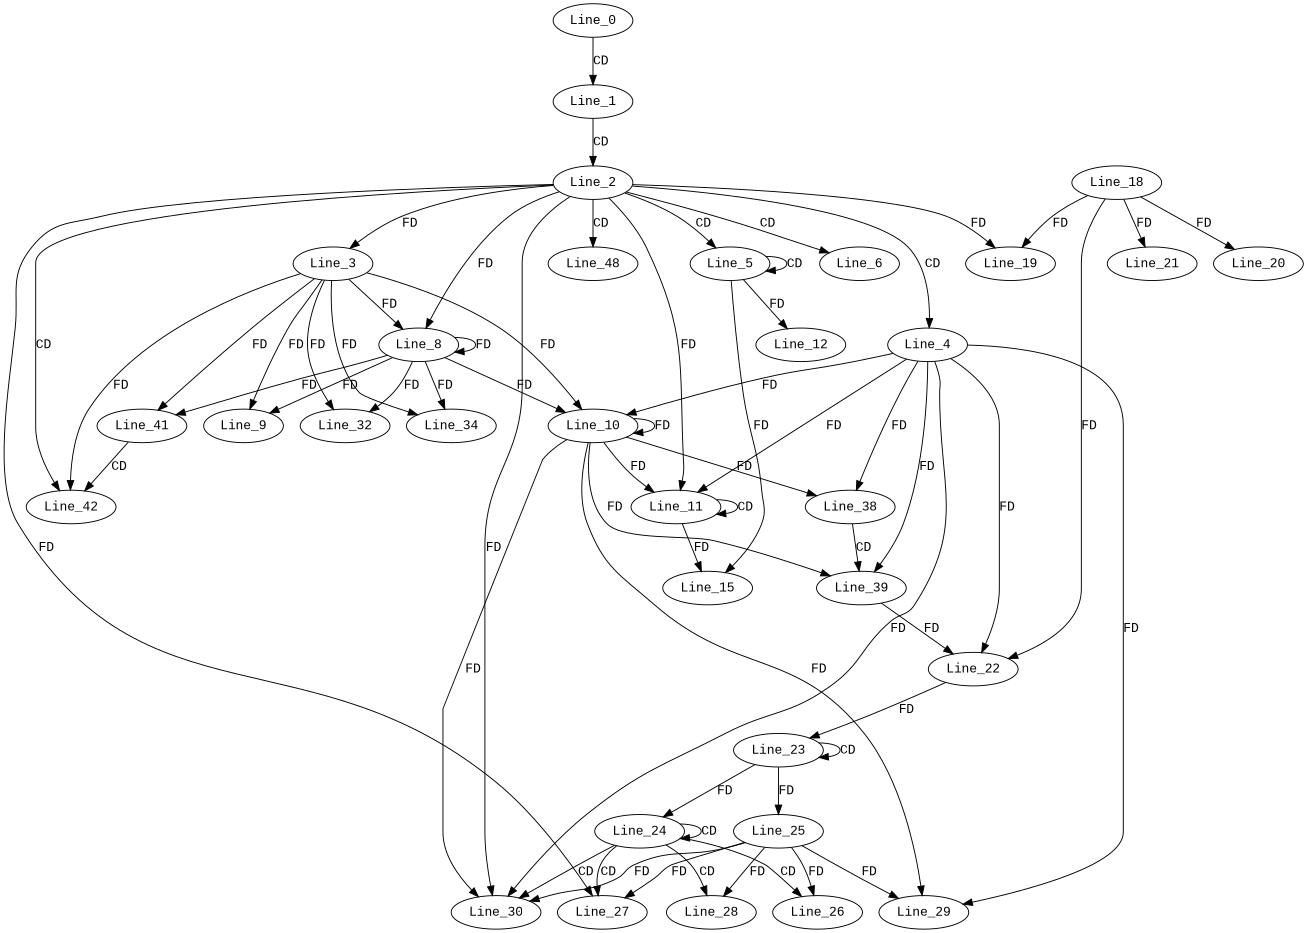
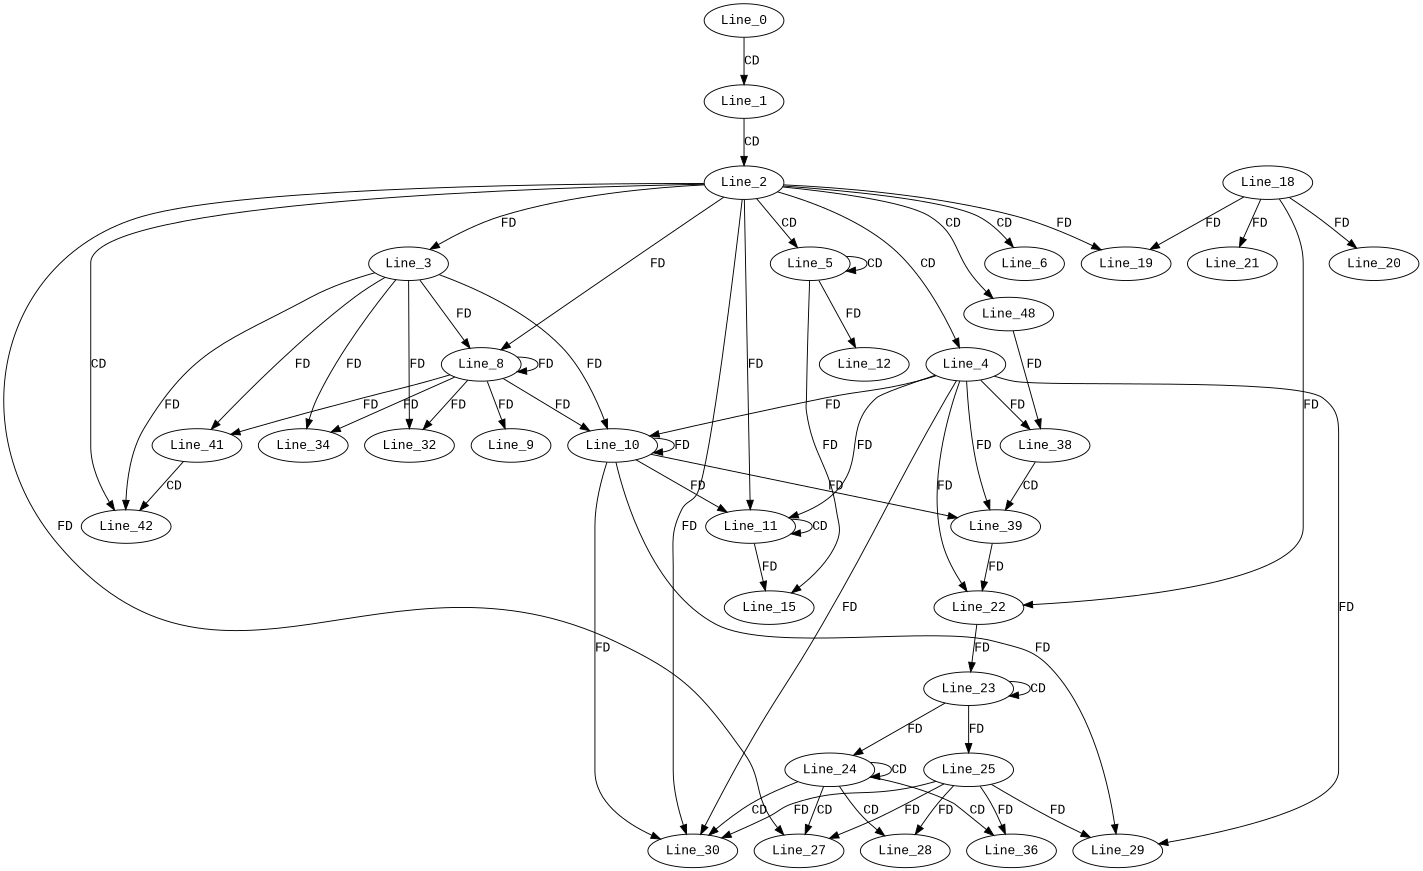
(283, 337) -> none
(717, 465) -> (1026, 375)
(818, 912) -> (1012, 851)
